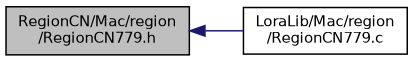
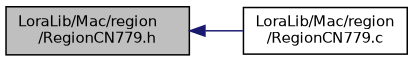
(98, 31) -> (98, 31)
